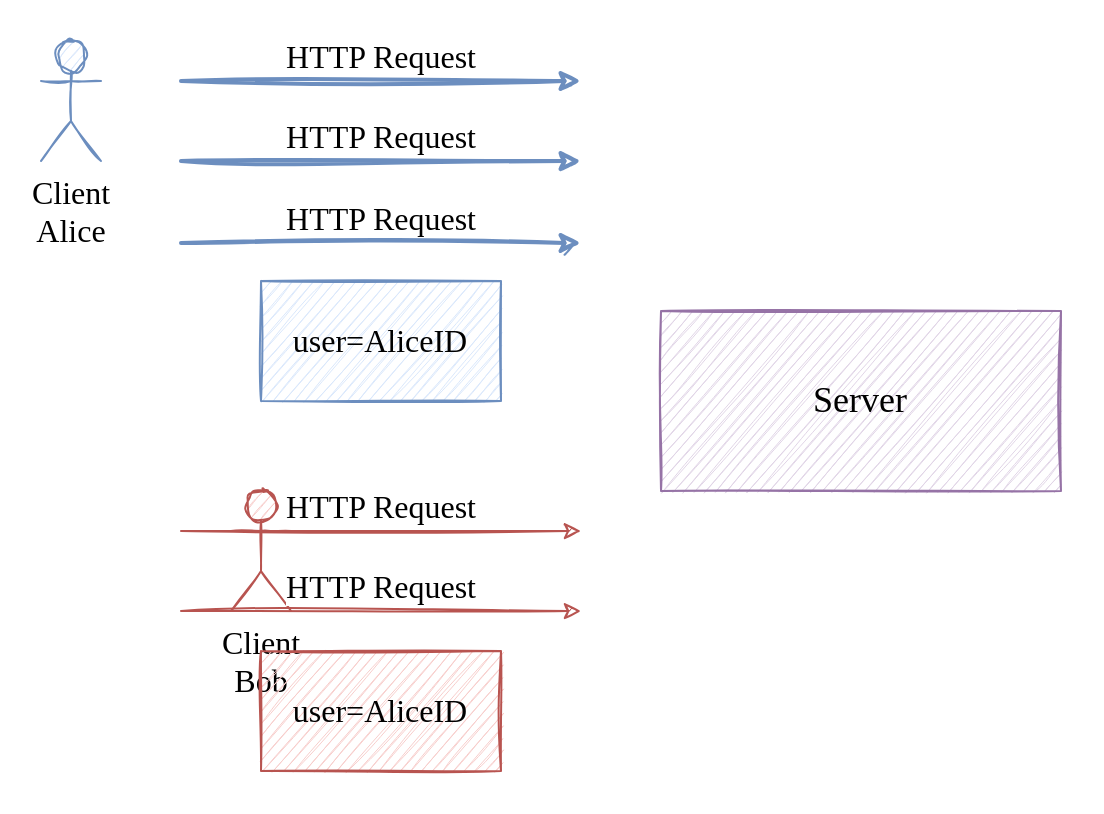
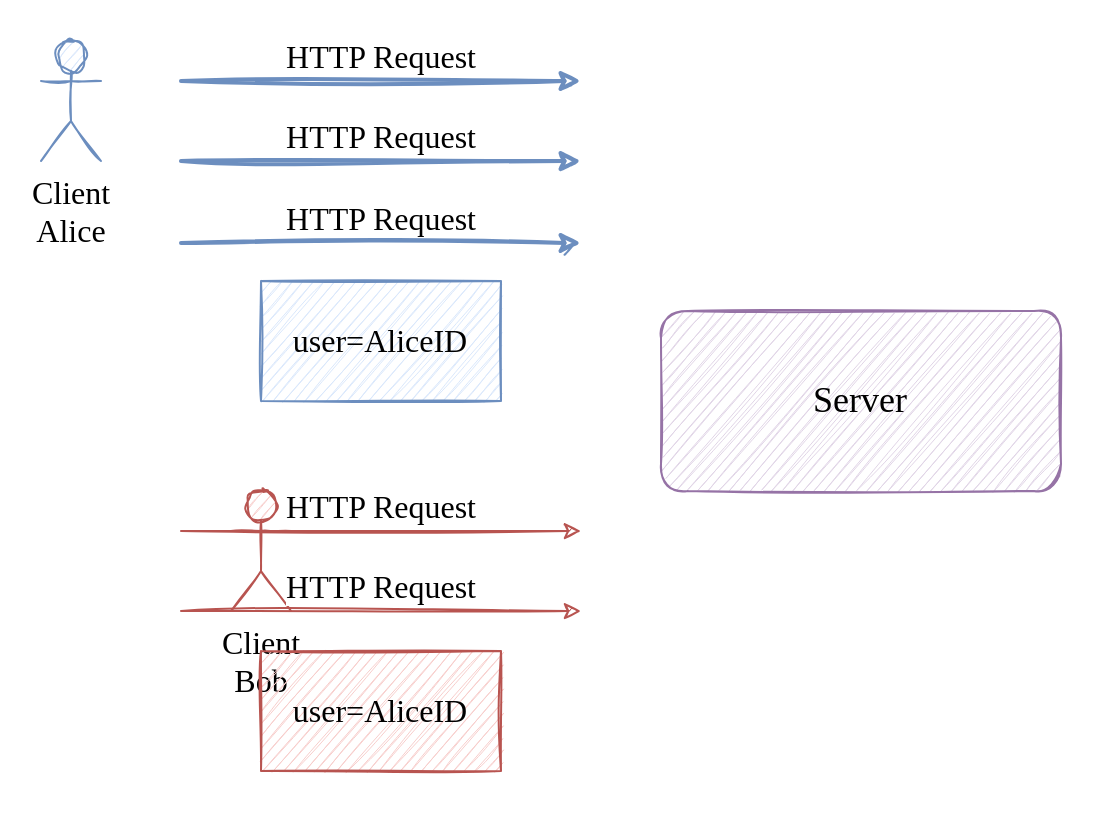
(861, 401) -> (861, 401)
